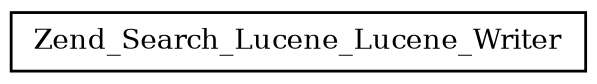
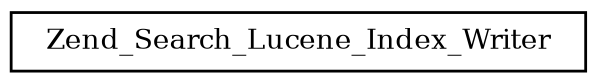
(298, 42) -> (298, 42)
